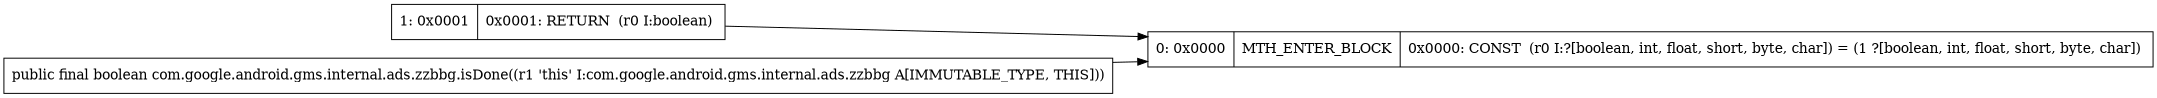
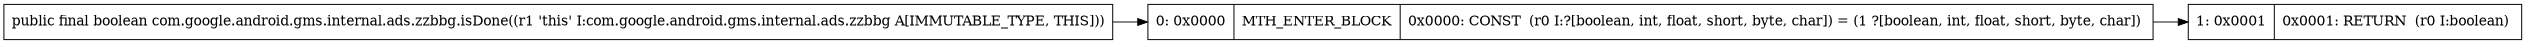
(932, 31) -> (2166, 22)
